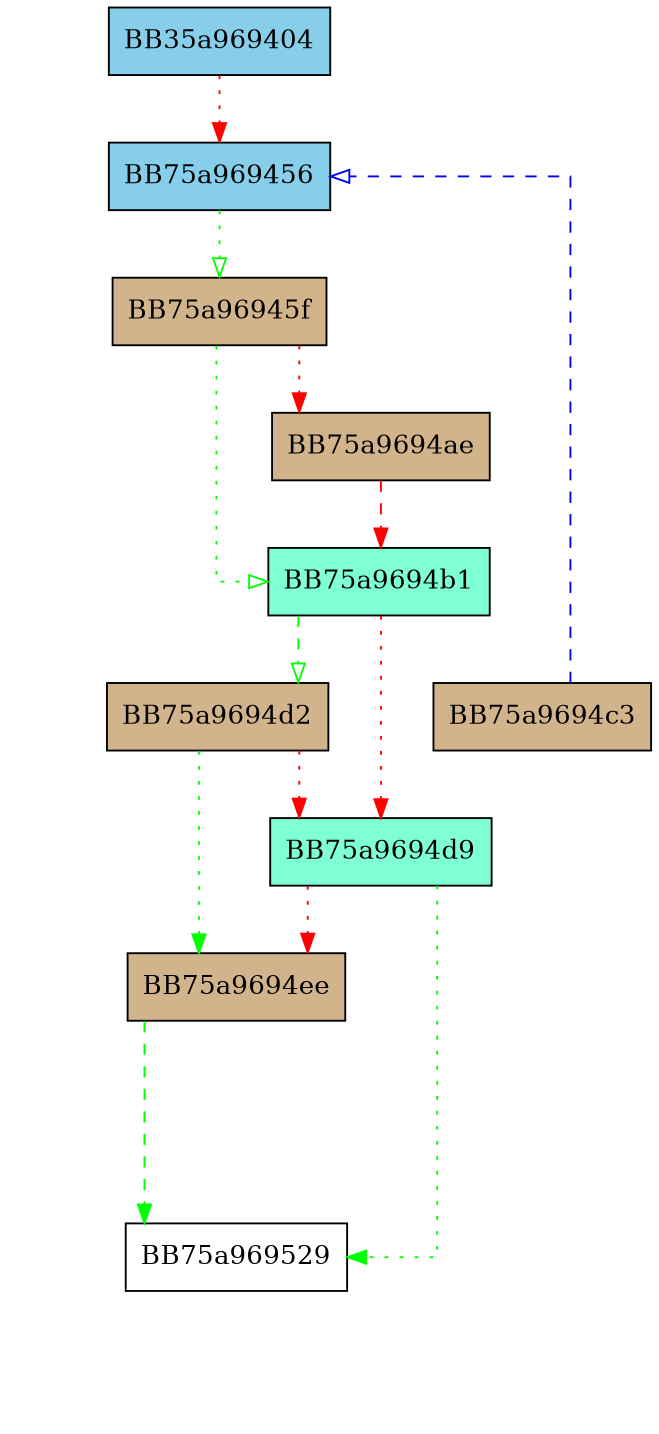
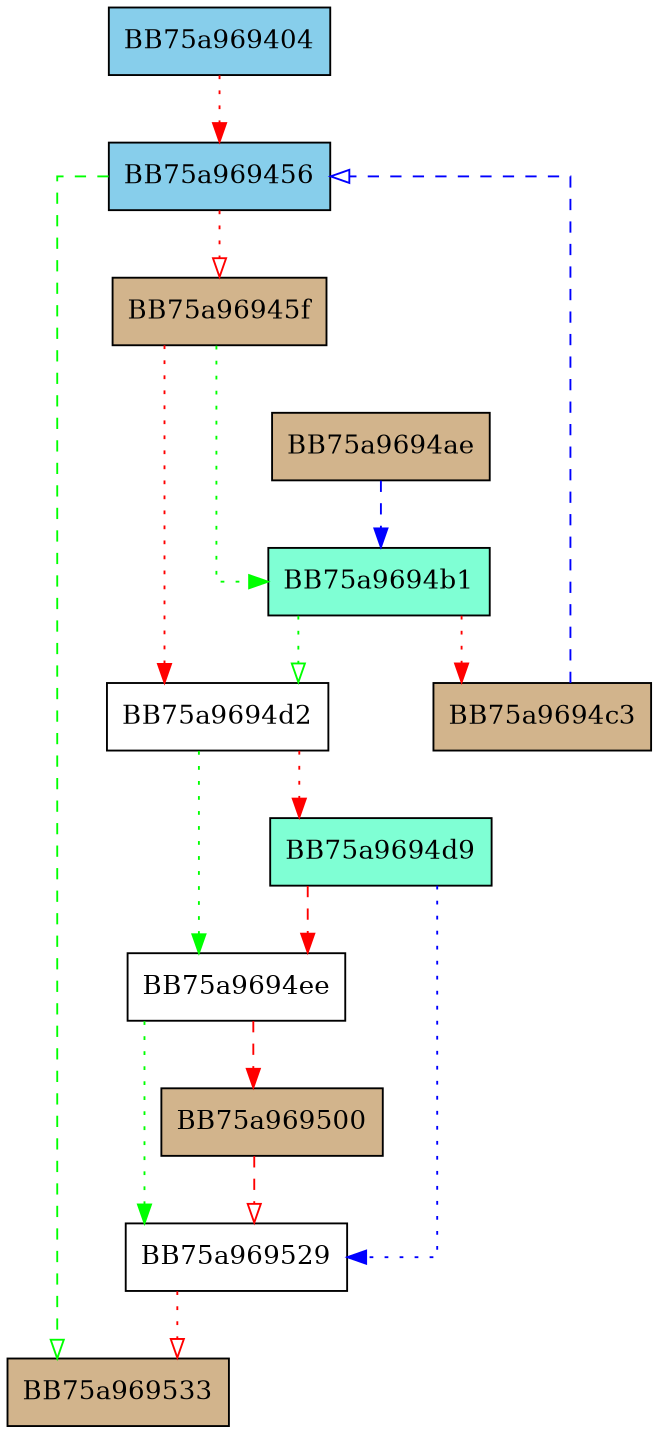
(220, 41) -> (220, 41)
(220, 234) -> (220, 234)
(299, 369) -> (164, 505)
(216, 480) -> (216, 480)
(381, 505) -> (381, 505)
(298, 640) -> (298, 640)
(381, 708) -> (462, 640)
(218, 717) -> (218, 717)
(308, 910) -> (308, 910)
(236, 987) -> (236, 987)
(437, 1107) -> (437, 1107)
(144, 1113) -> (144, 1113)
none -> (272, 1122)
none -> (118, 1392)
